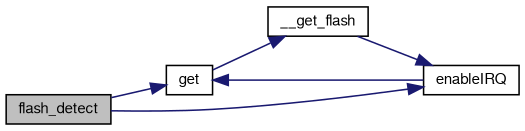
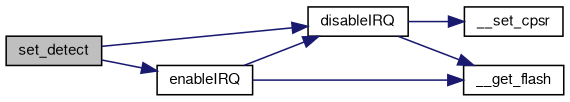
none -> (514, 22)
(387, 48) -> (350, 80)
(189, 80) -> (358, 22)
(59, 109) -> (54, 51)
